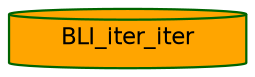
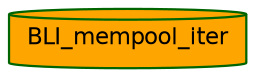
(128, 39) -> (128, 39)
